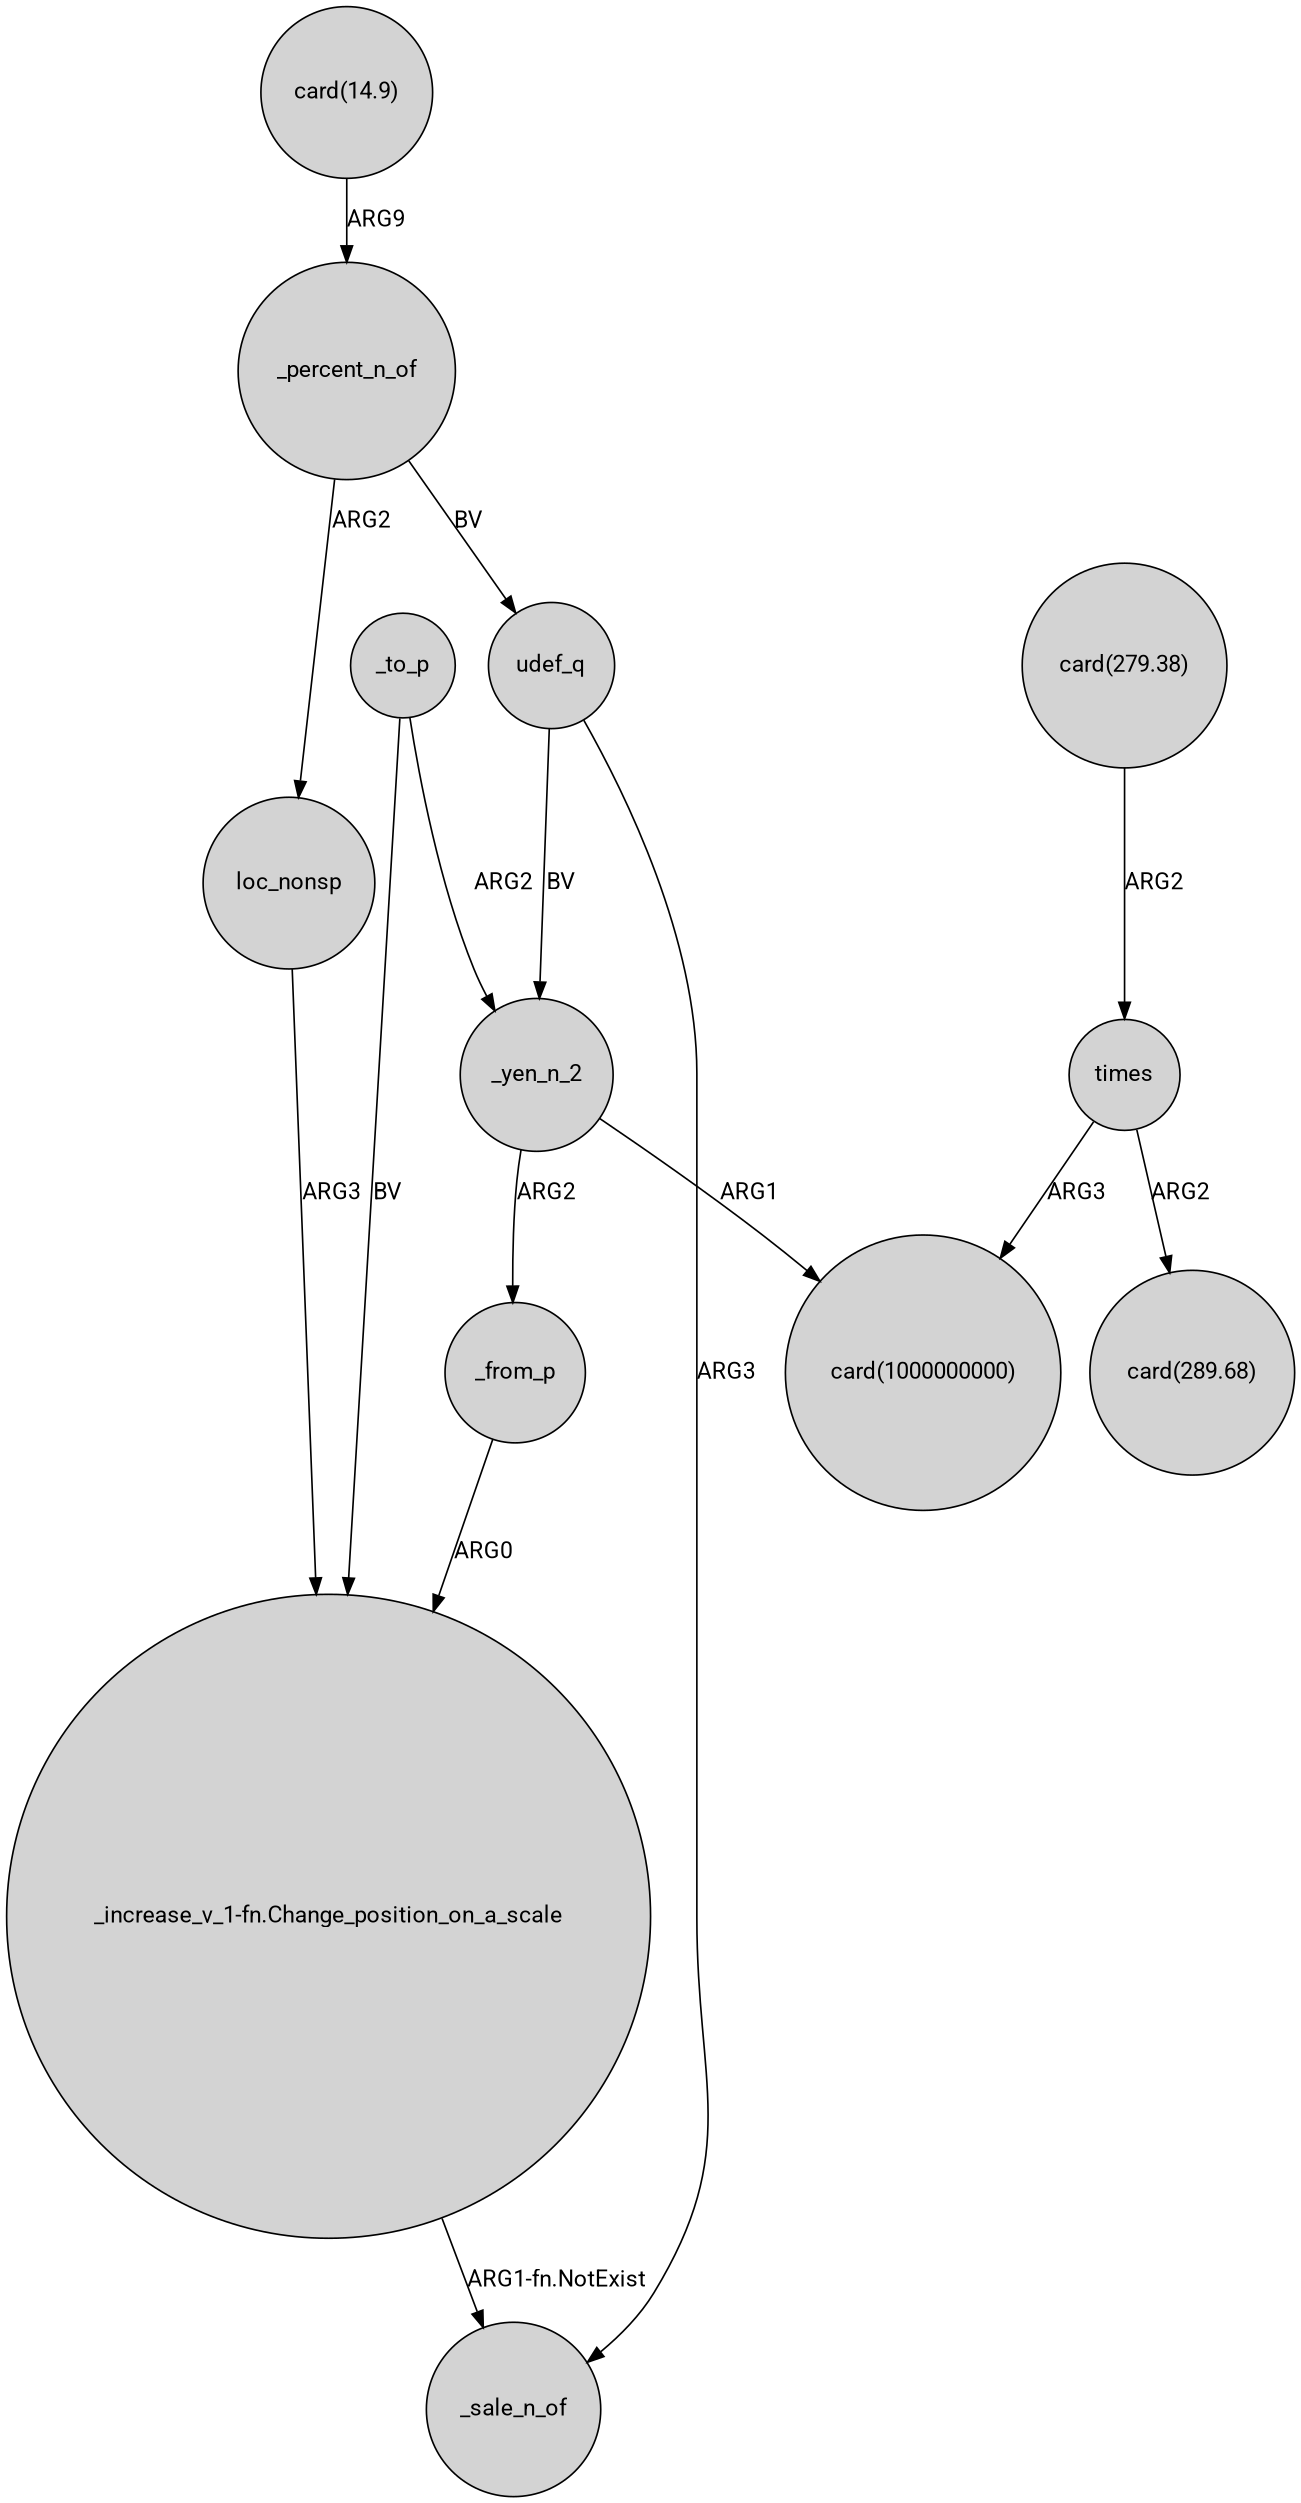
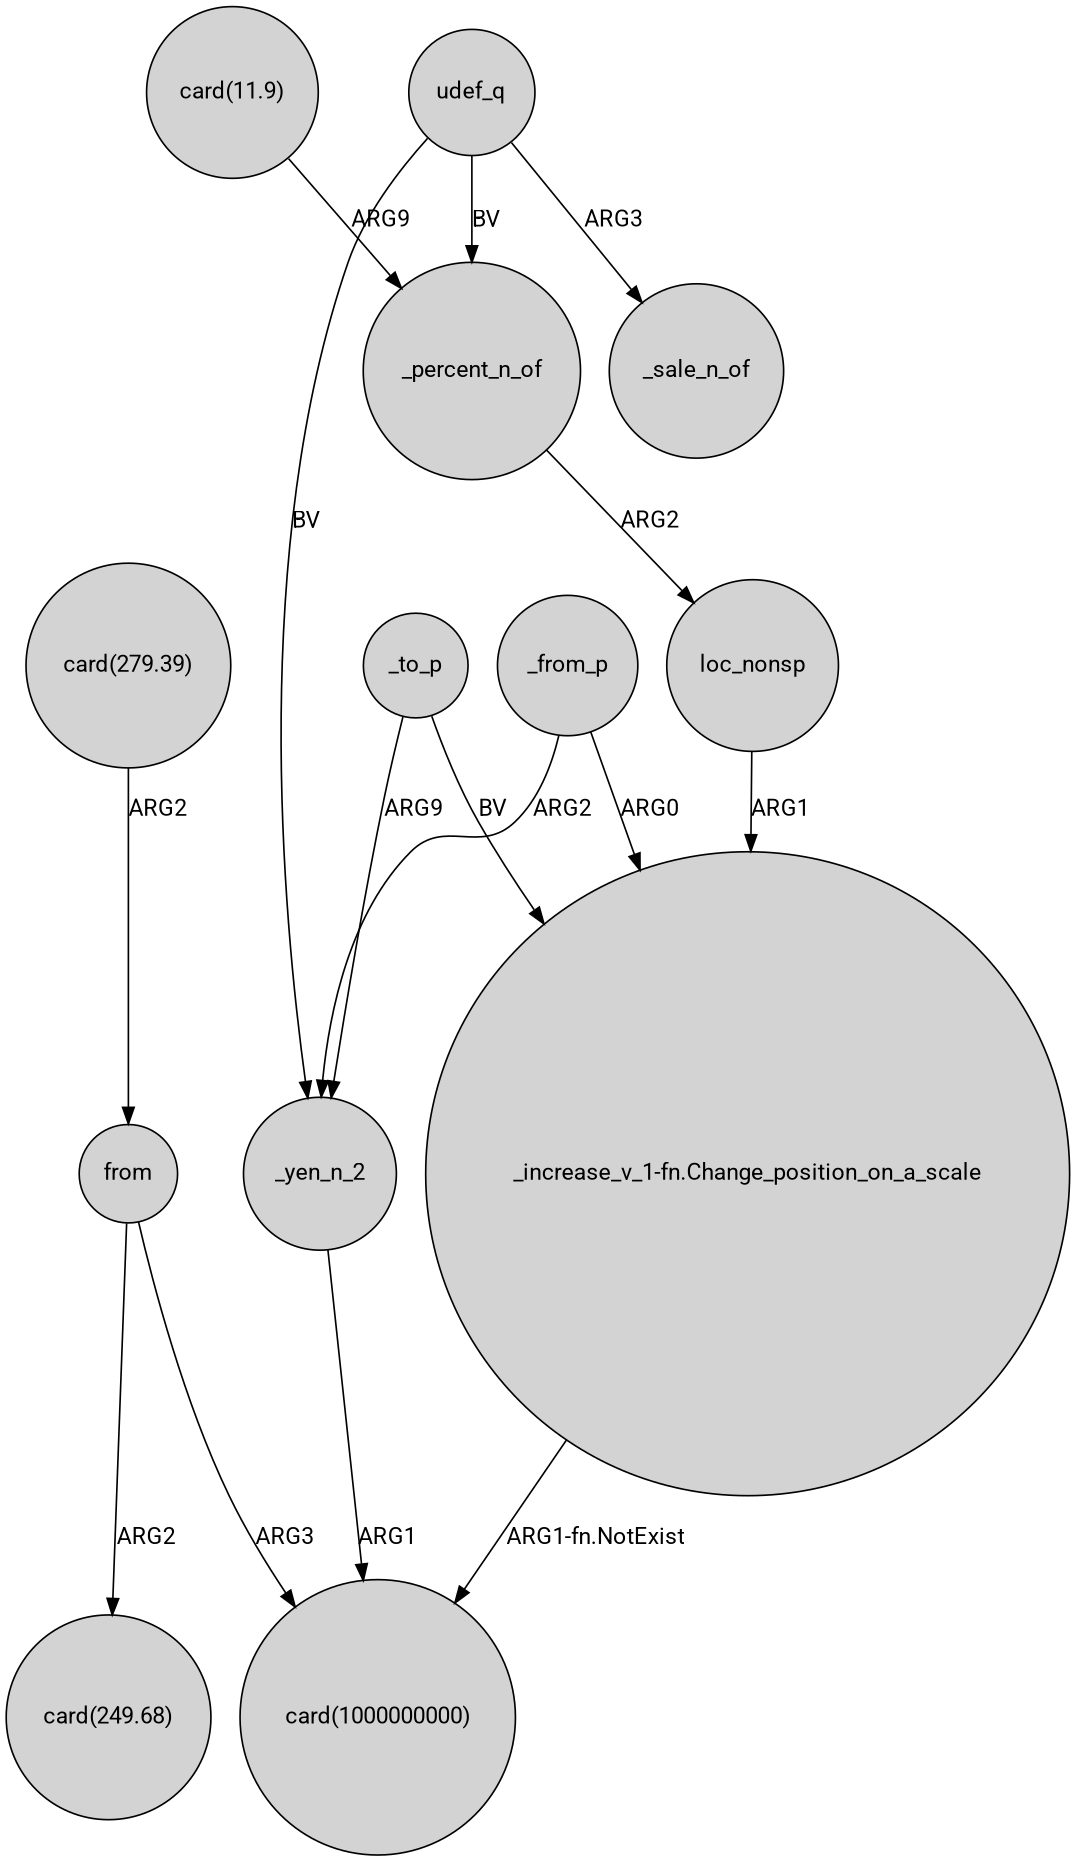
(347, 92) -> (232, 92)
(457, 530) -> (472, 201)
(1125, 666) -> (128, 666)
(504, 883) -> (414, 810)
(1125, 1075) -> (128, 1174)
(332, 1193) -> (781, 810)
(514, 1218) -> (398, 866)
(1192, 1373) -> (109, 1717)
(460, 2265) -> (515, 1515)
